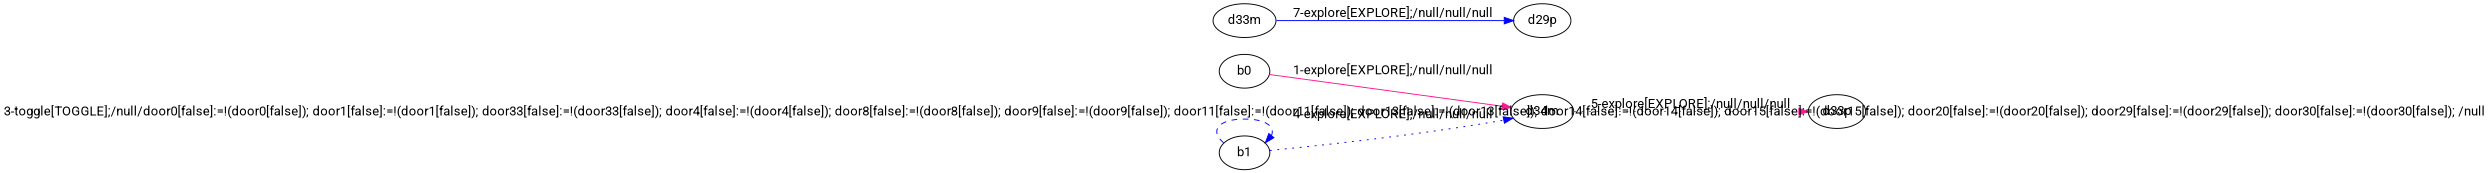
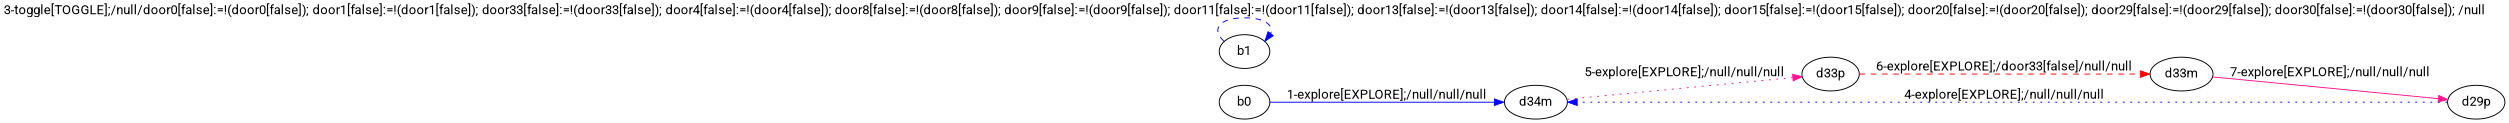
(1390, 21) -> (2326, 88)
none -> (2000, 74)
(1386, 90) -> (1382, 102)
(1387, 137) -> (2012, 102)
